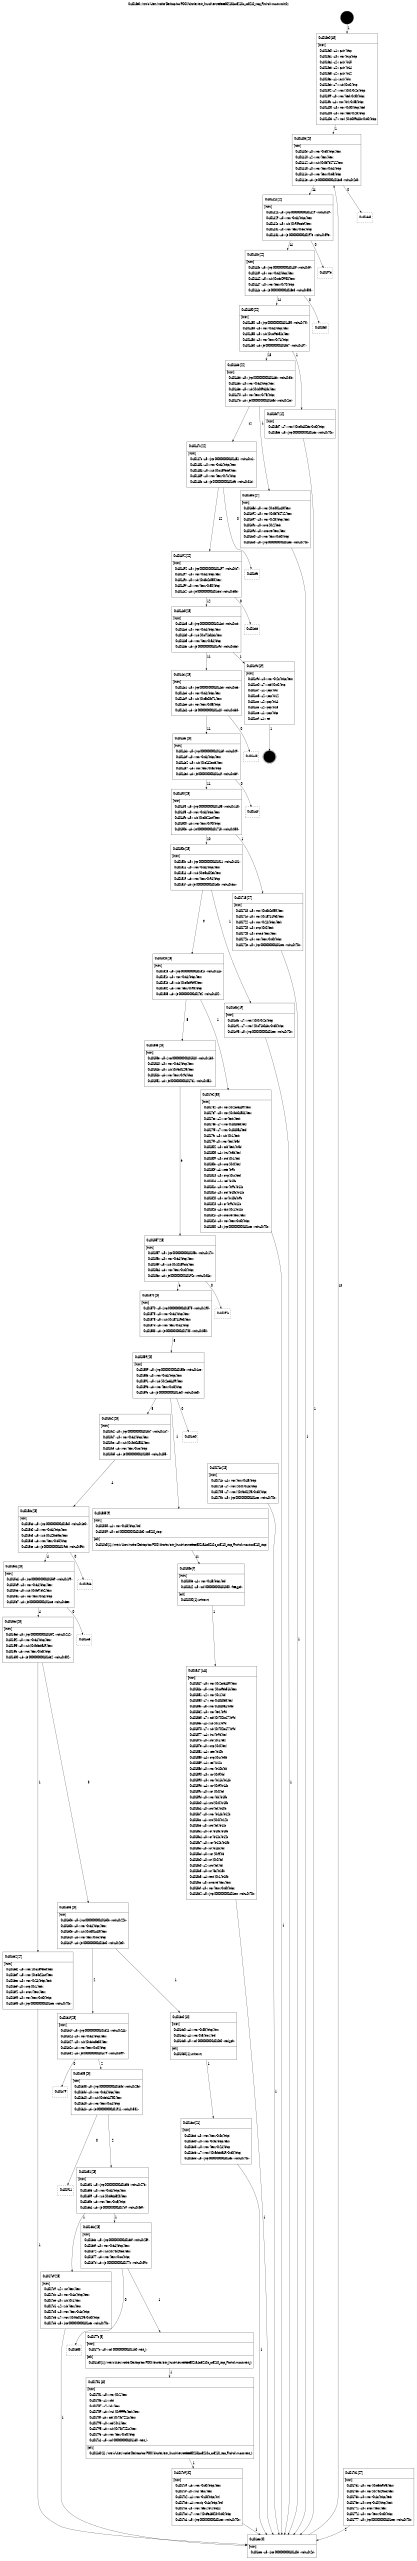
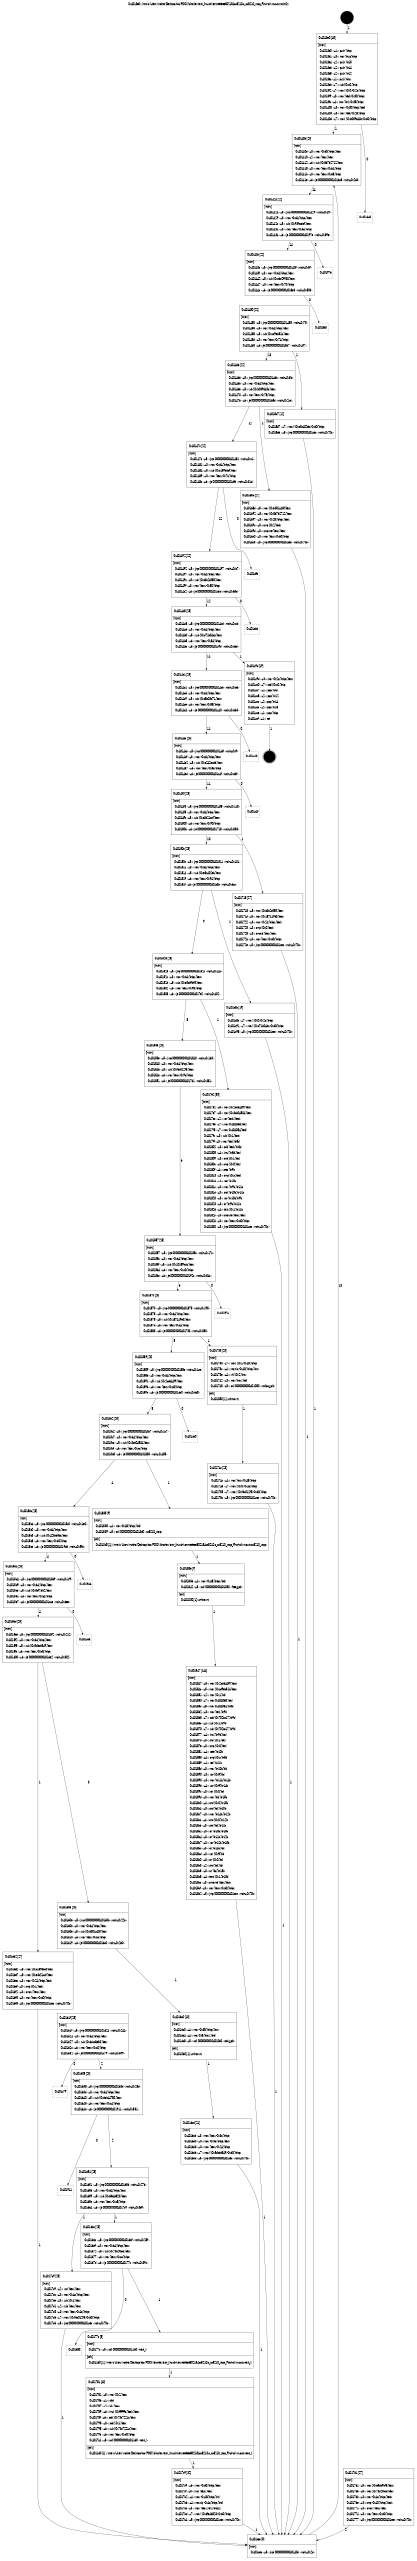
(352, 198) -> (366, 168)
(277, 300) -> none
none -> (242, 1375)
(175, 1452) -> (158, 1483)
(197, 1557) -> (197, 1557)
(93, 1980) -> none
